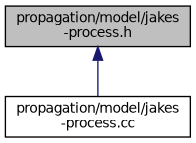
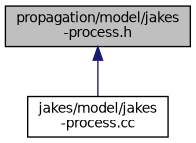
(98, 117) -> (98, 117)
